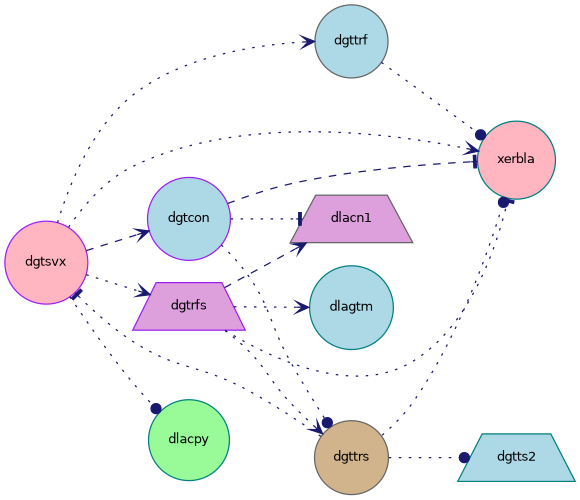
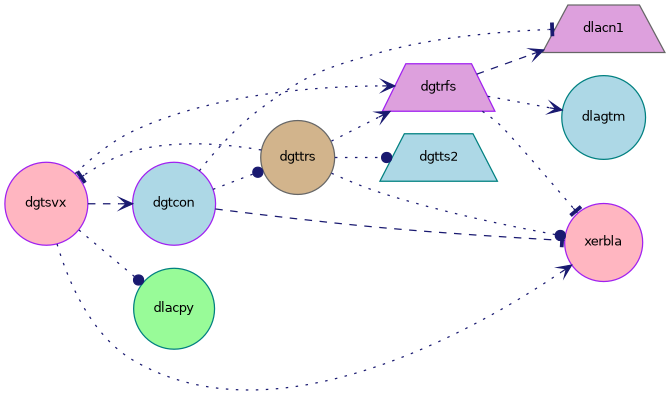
(351, 41) -> none
(516, 160) -> (604, 242)
(270, 377) -> (355, 129)
